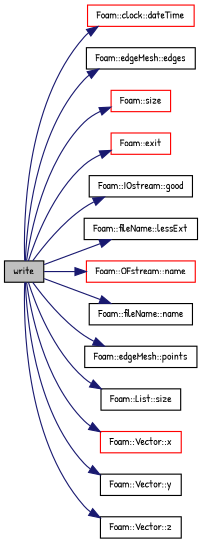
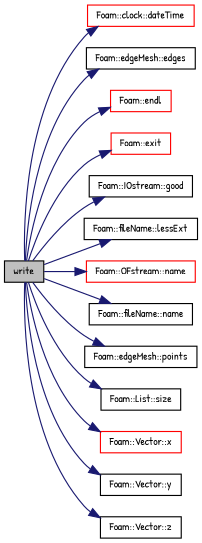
(141, 101) -> (141, 101)
